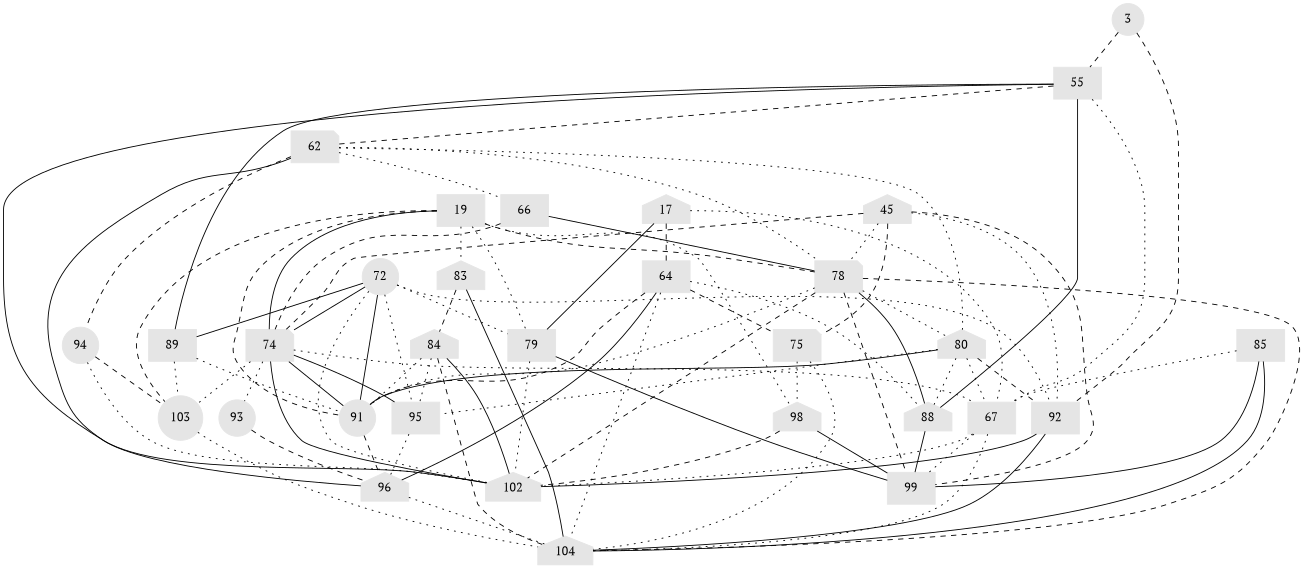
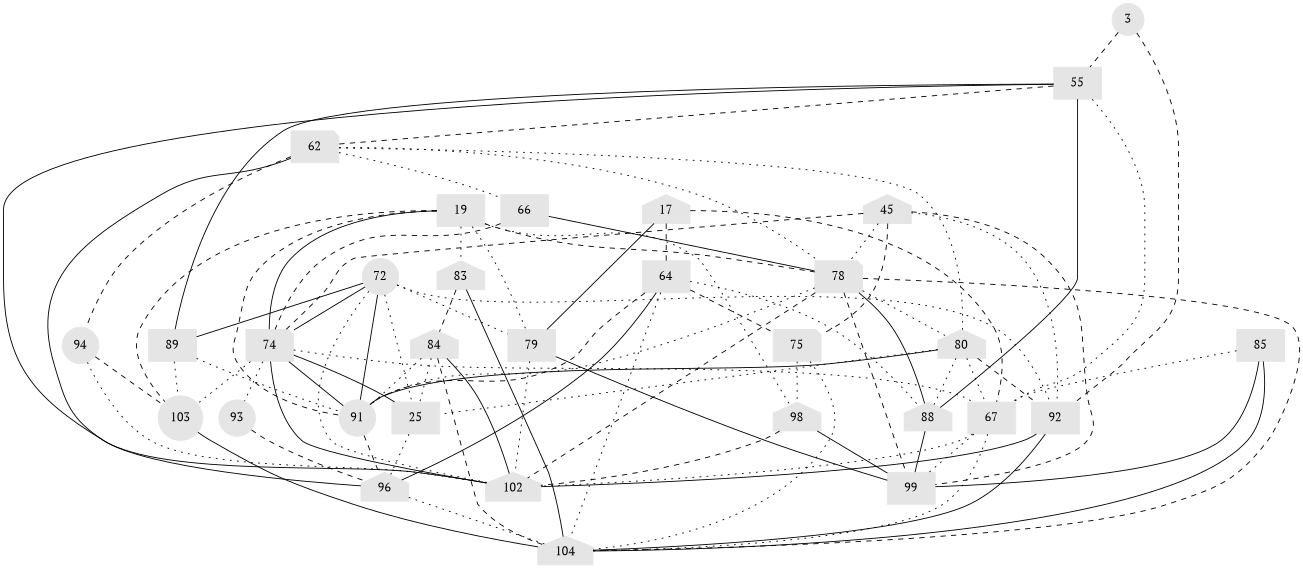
(893, 246) -> (893, 246)
(416, 418) -> (416, 418)
(362, 507) -> (362, 507)
